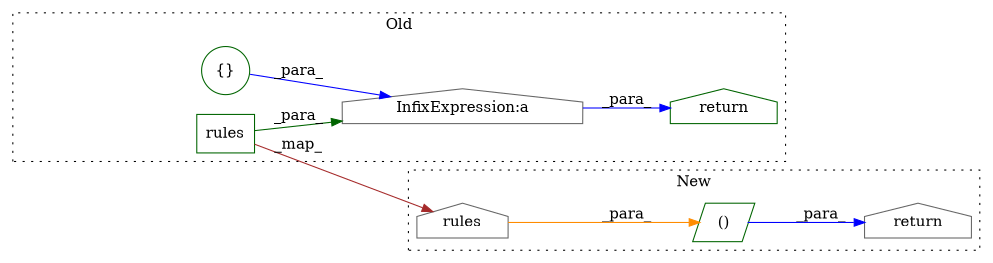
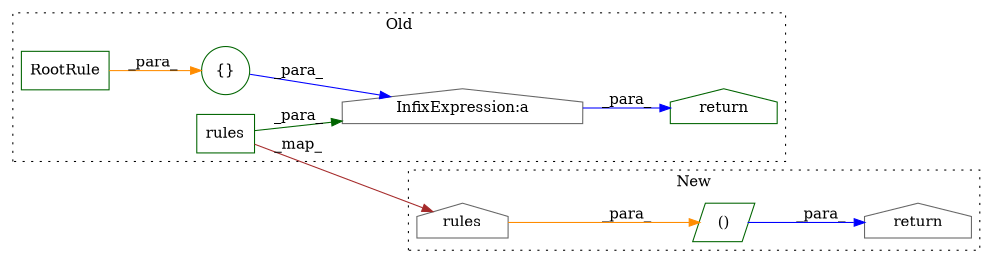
none -> (65, 71)
